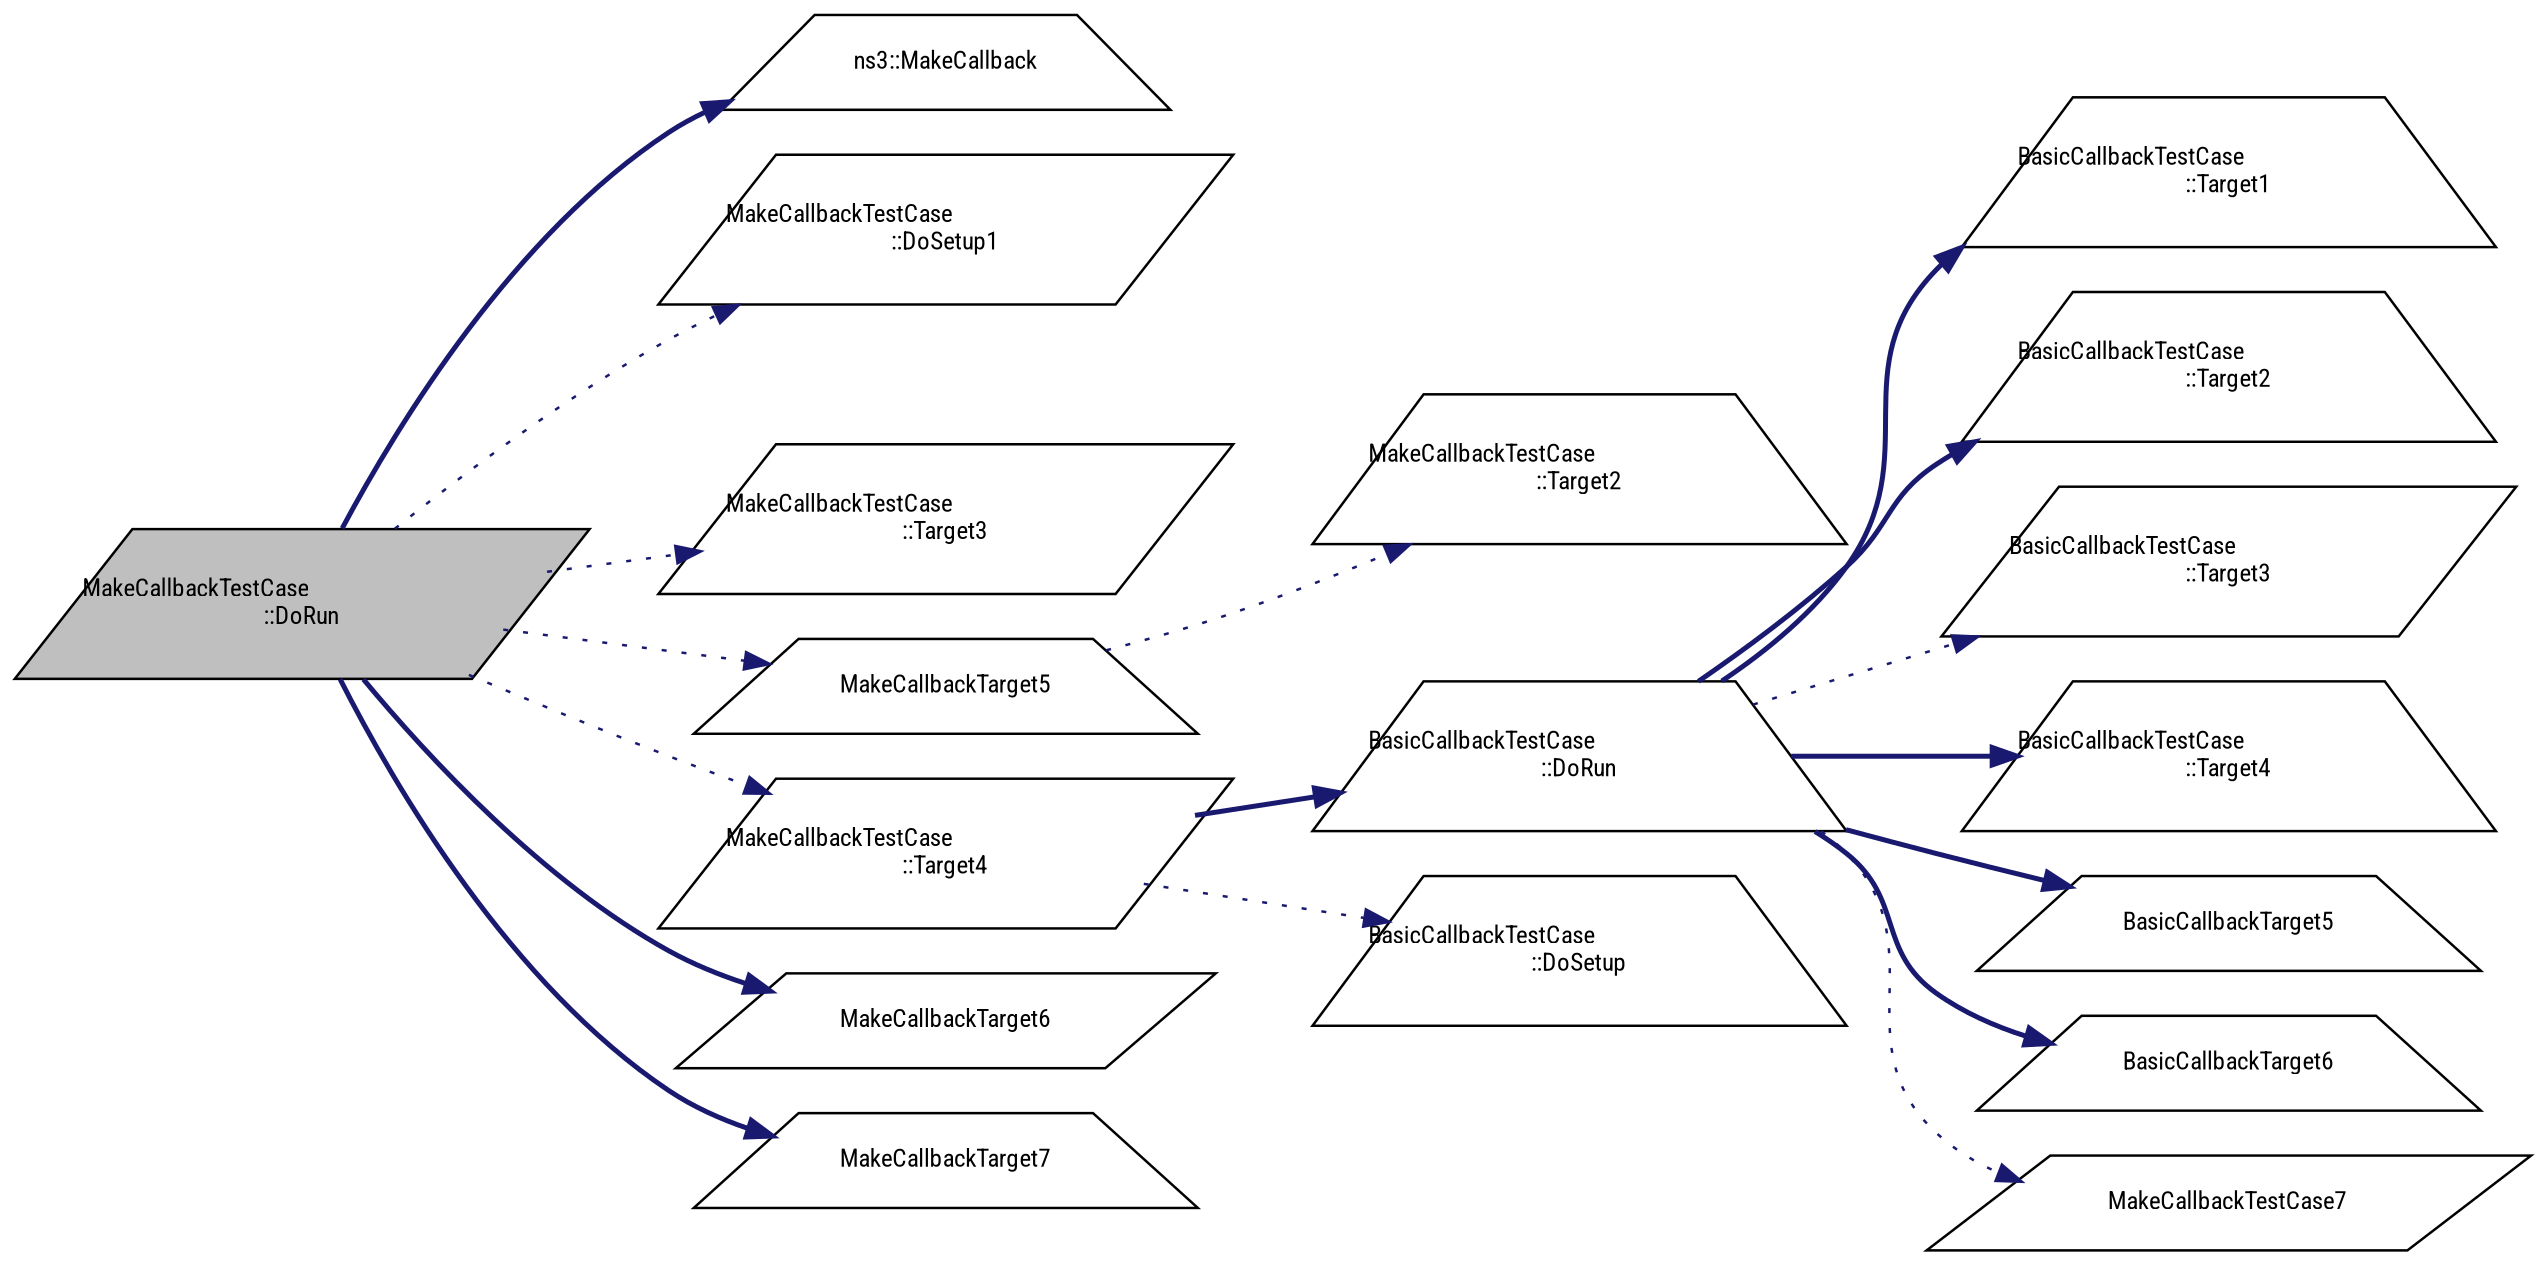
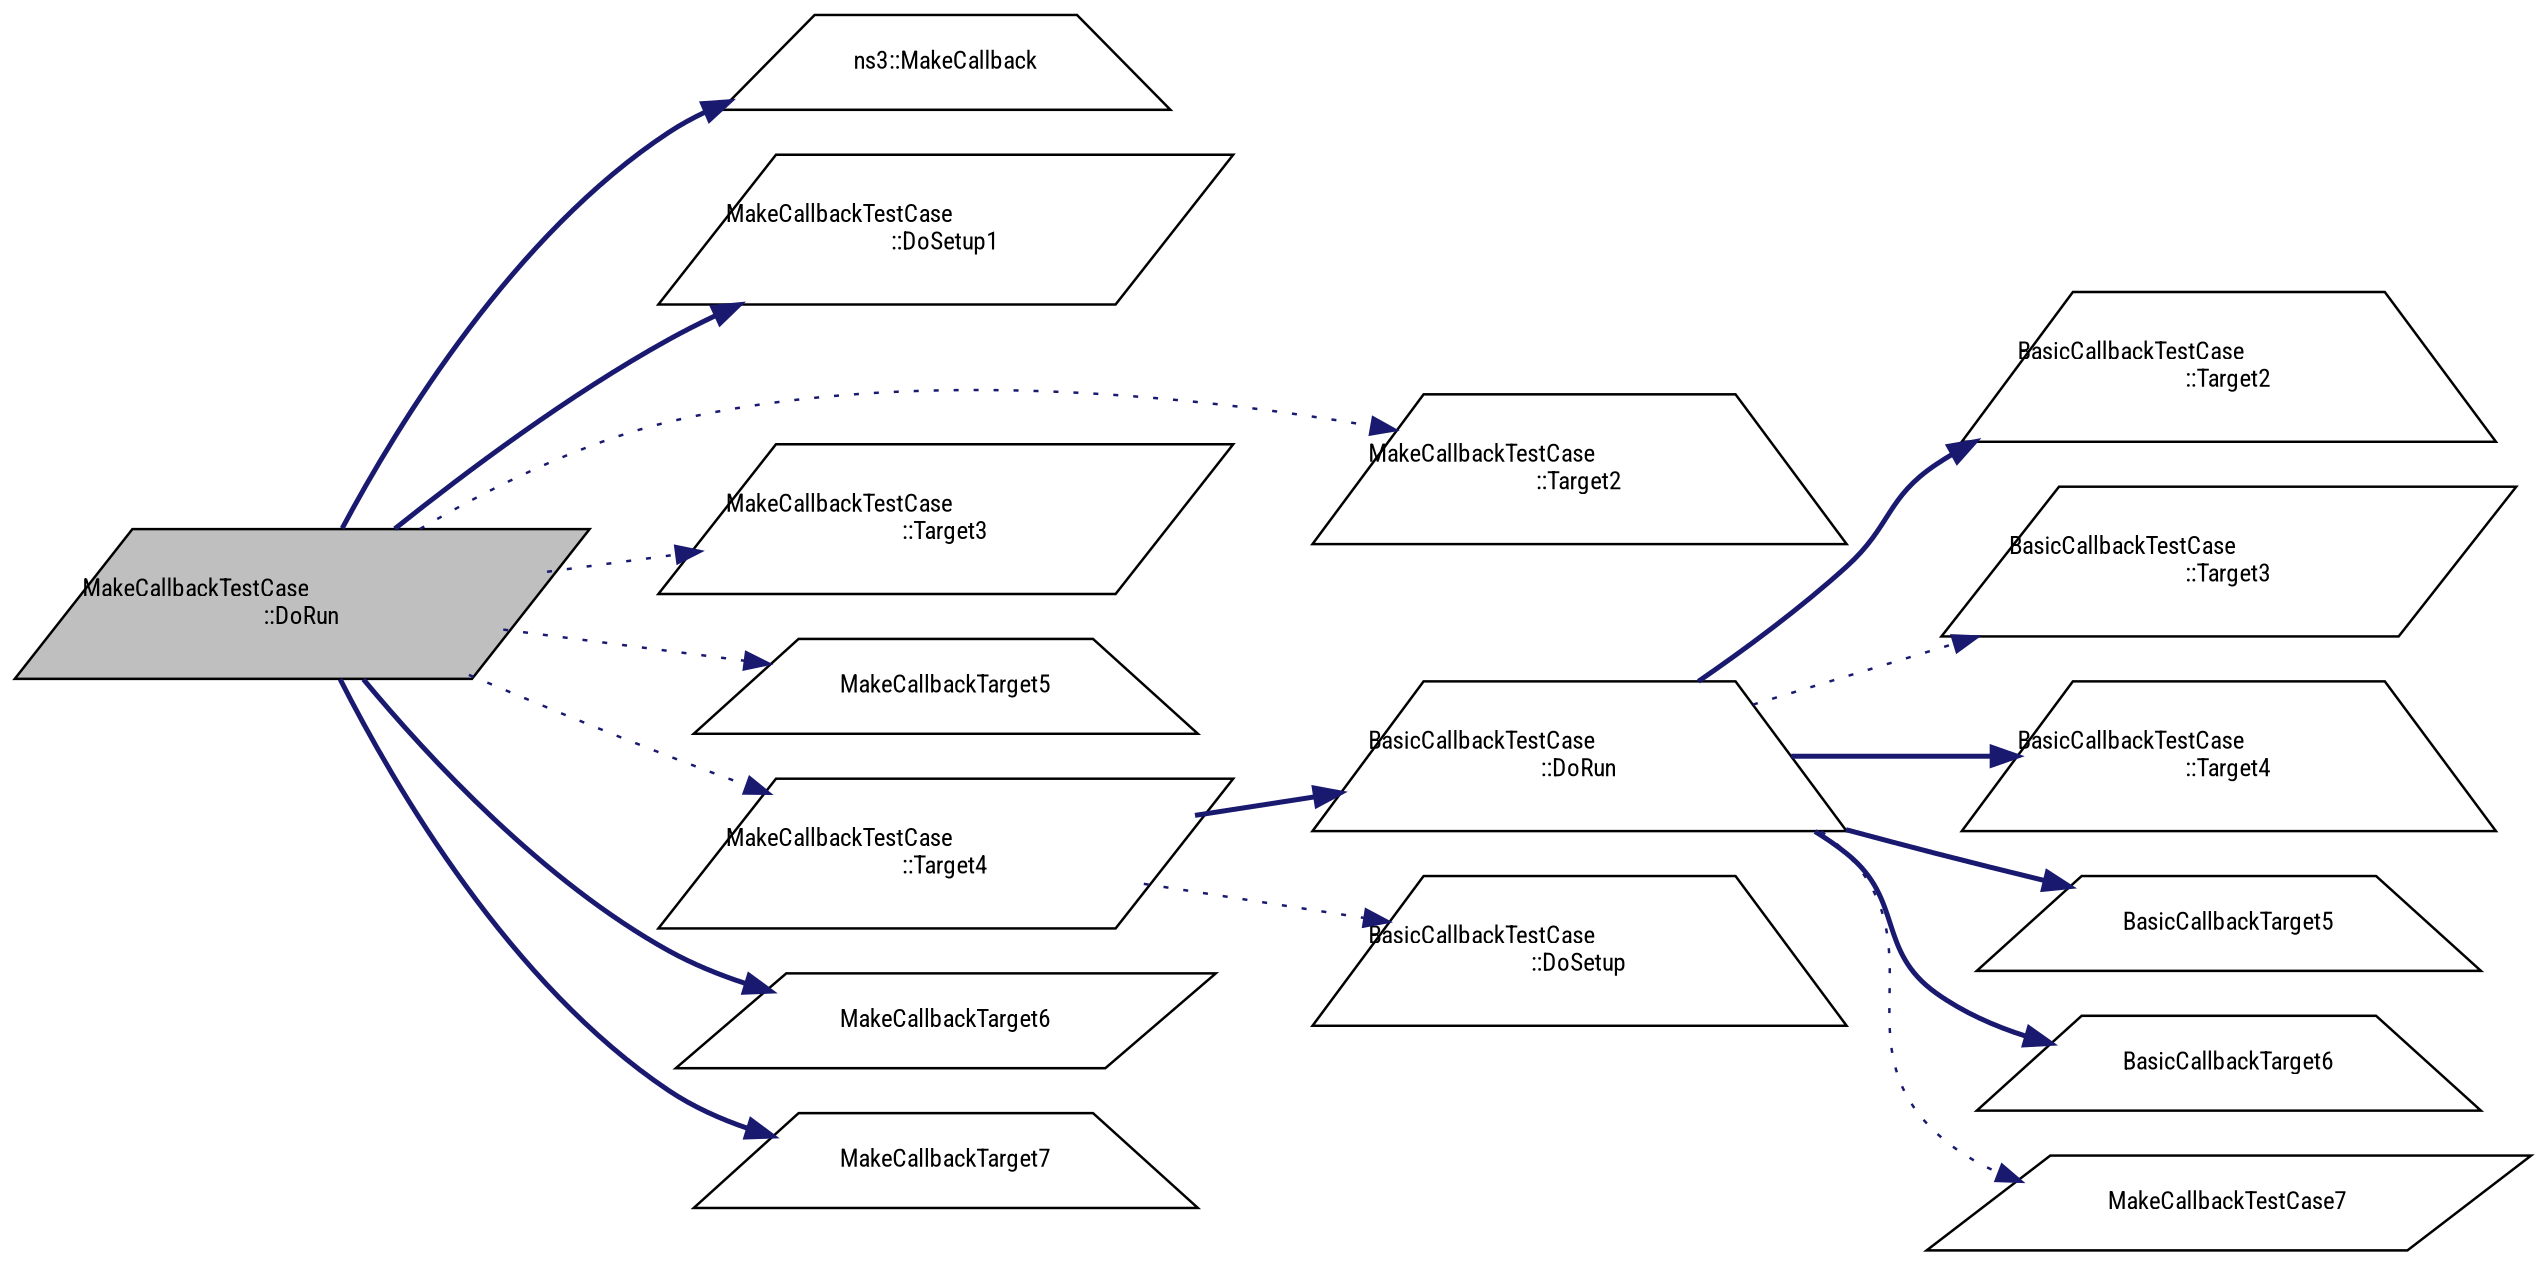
(2229, 172) -> none
(550, 414) -> (550, 414)
(1249, 608) -> (884, 393)
